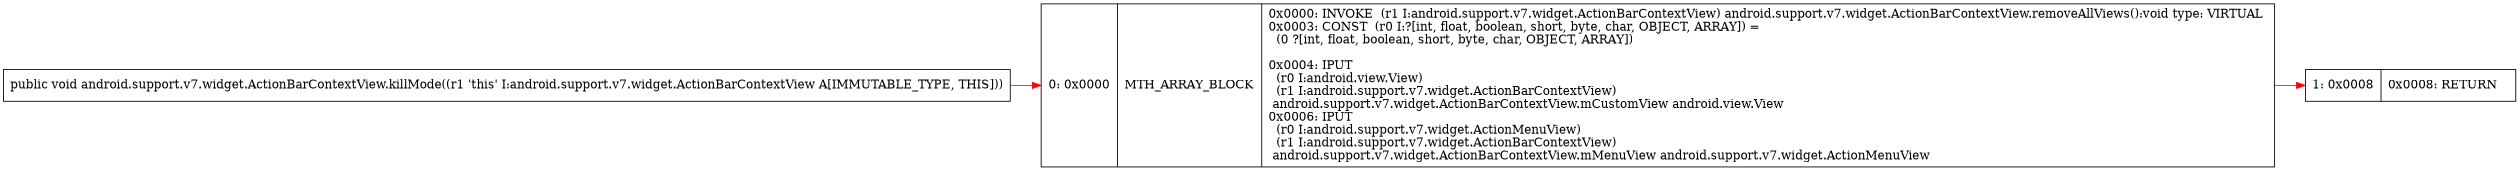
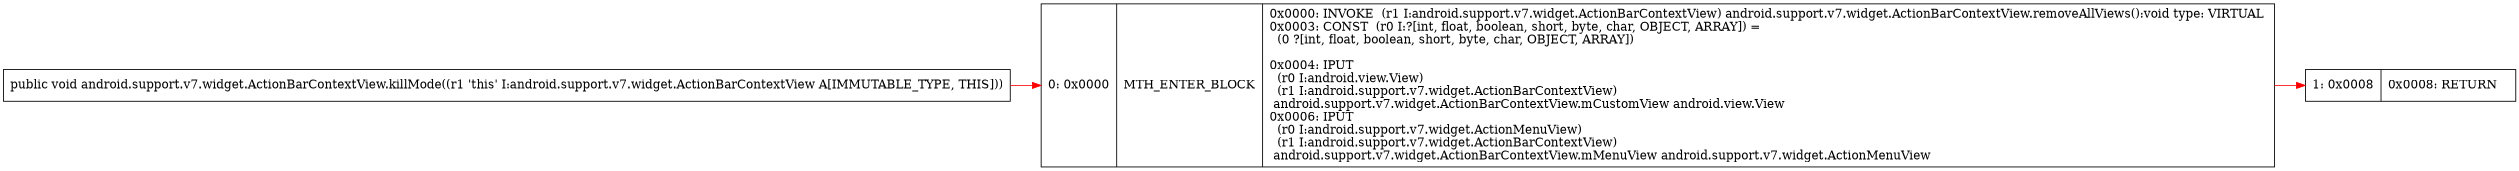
(1189, 85) -> (1190, 85)
